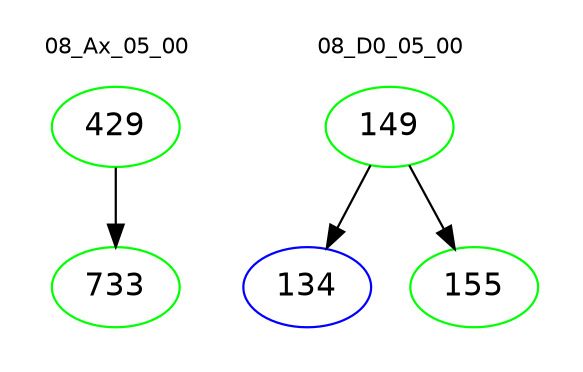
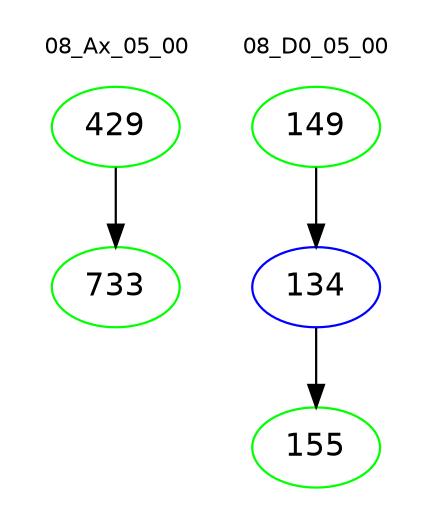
(427, 197) -> (316, 356)
